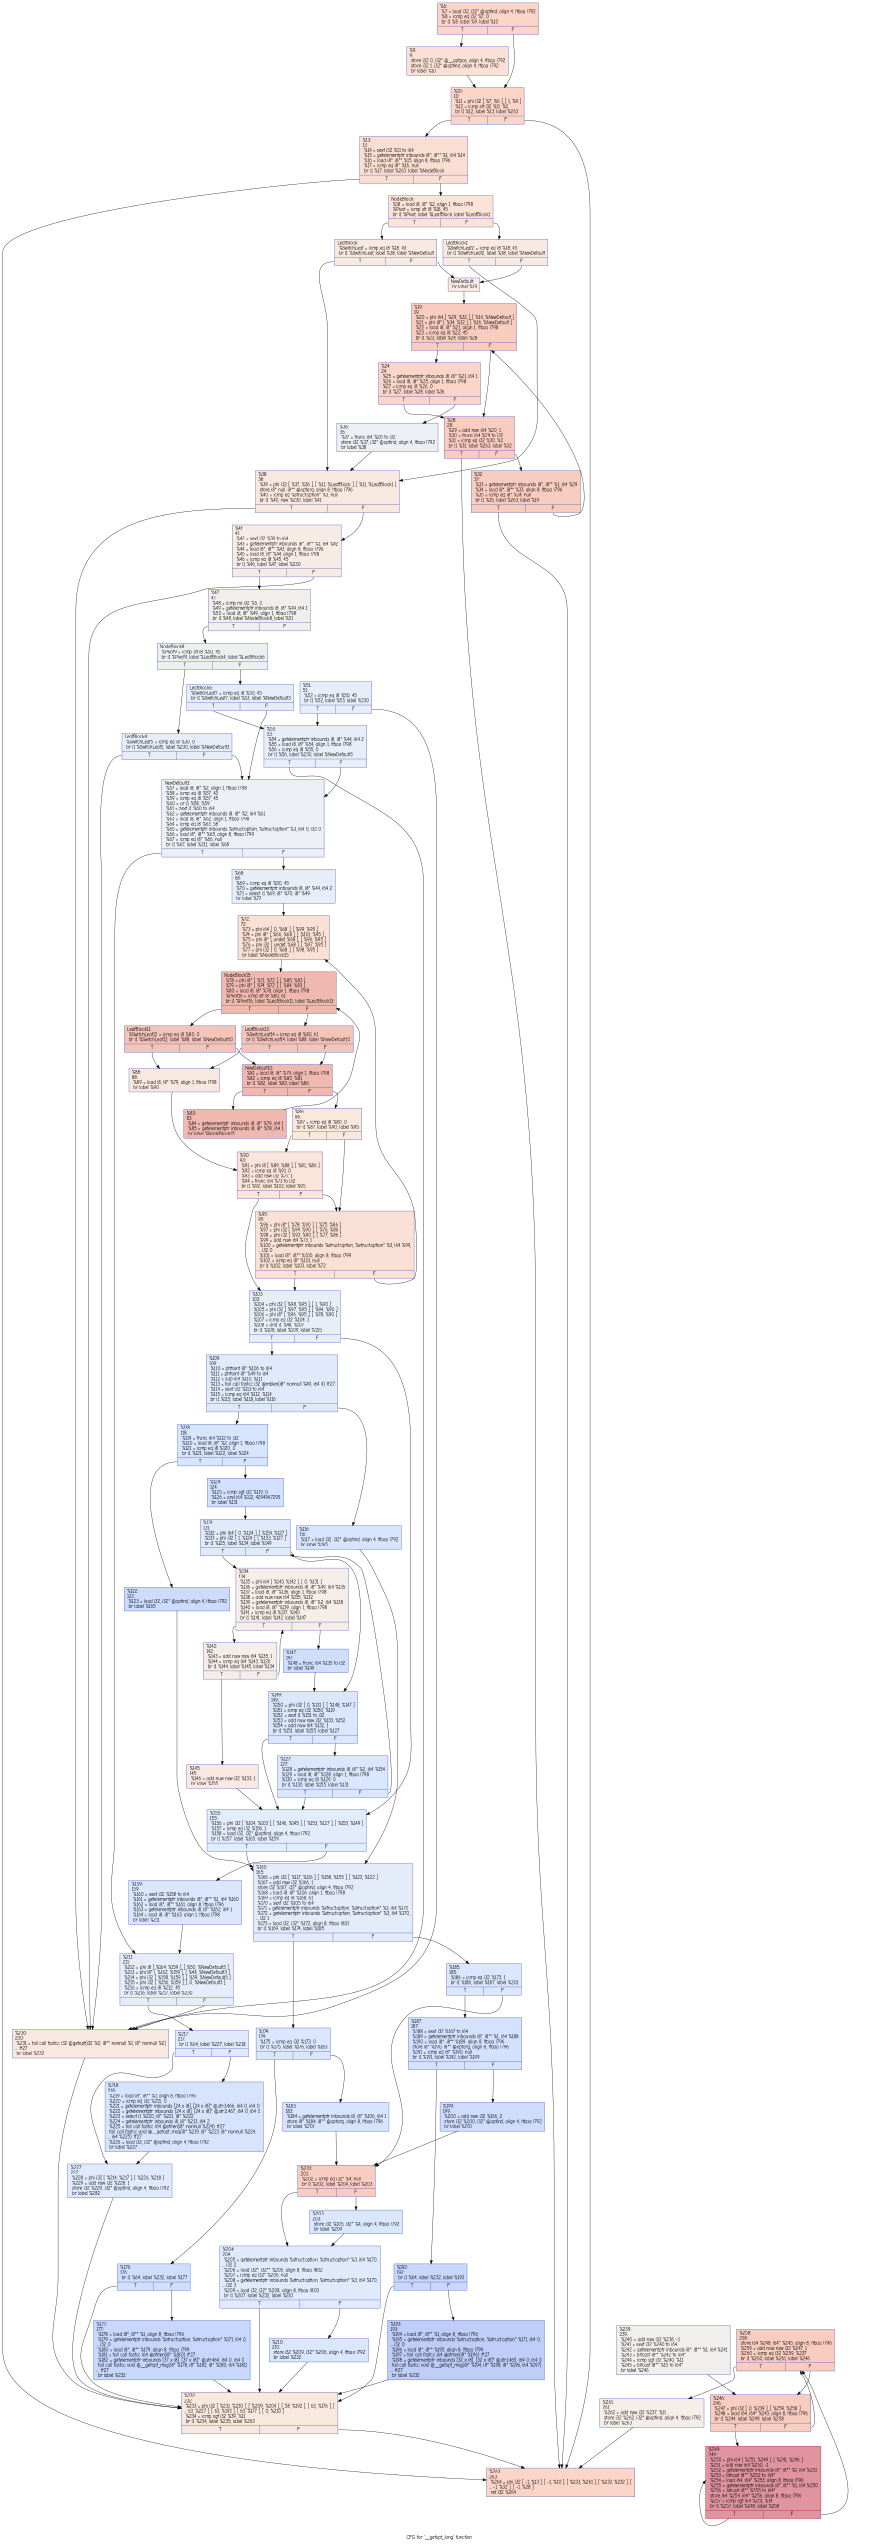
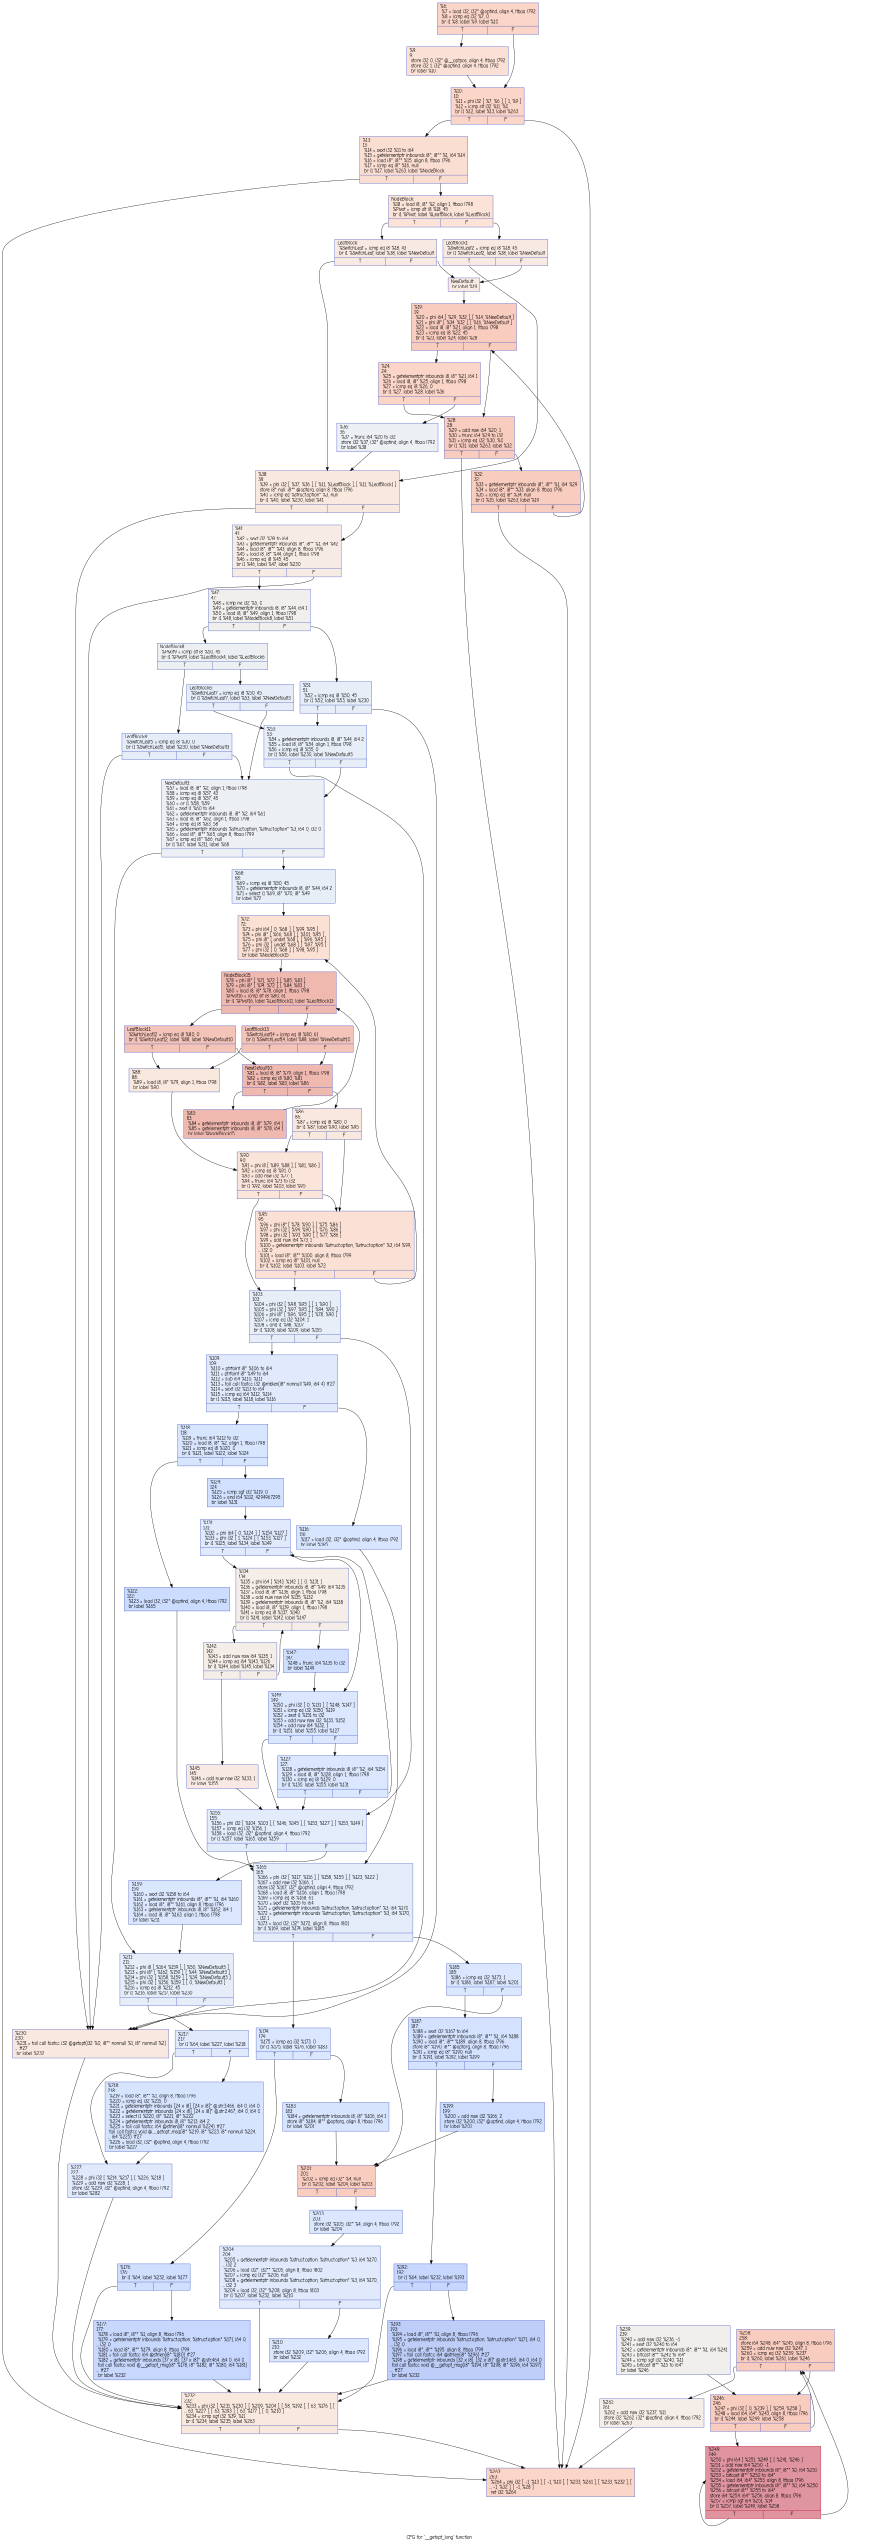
(290, 500) -> (291, 500)
none -> (333, 647)
(281, 2213) -> none
